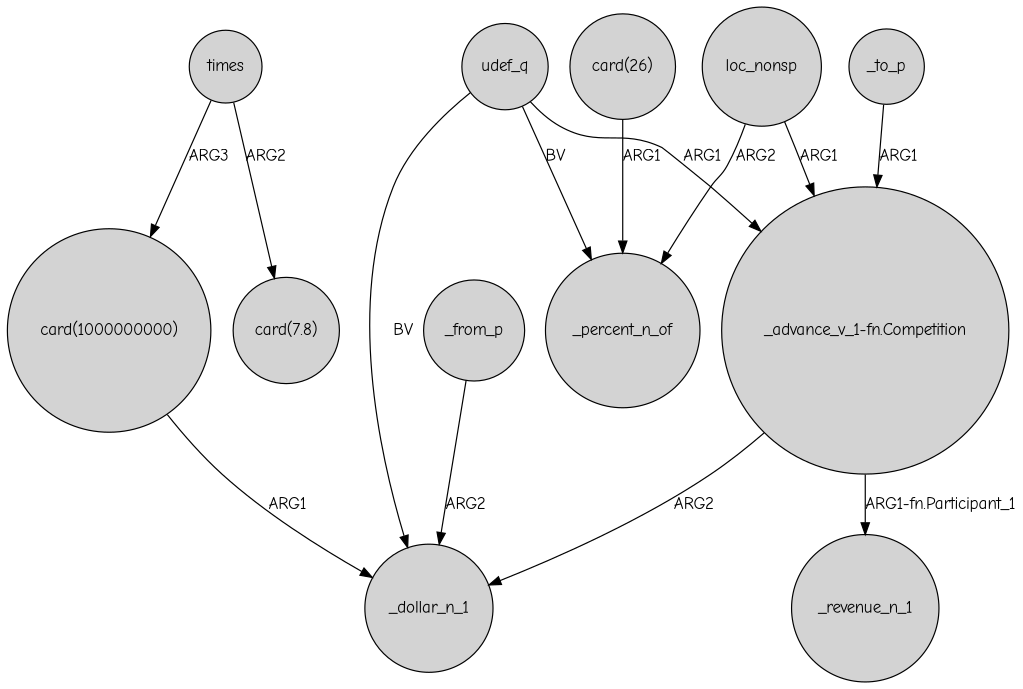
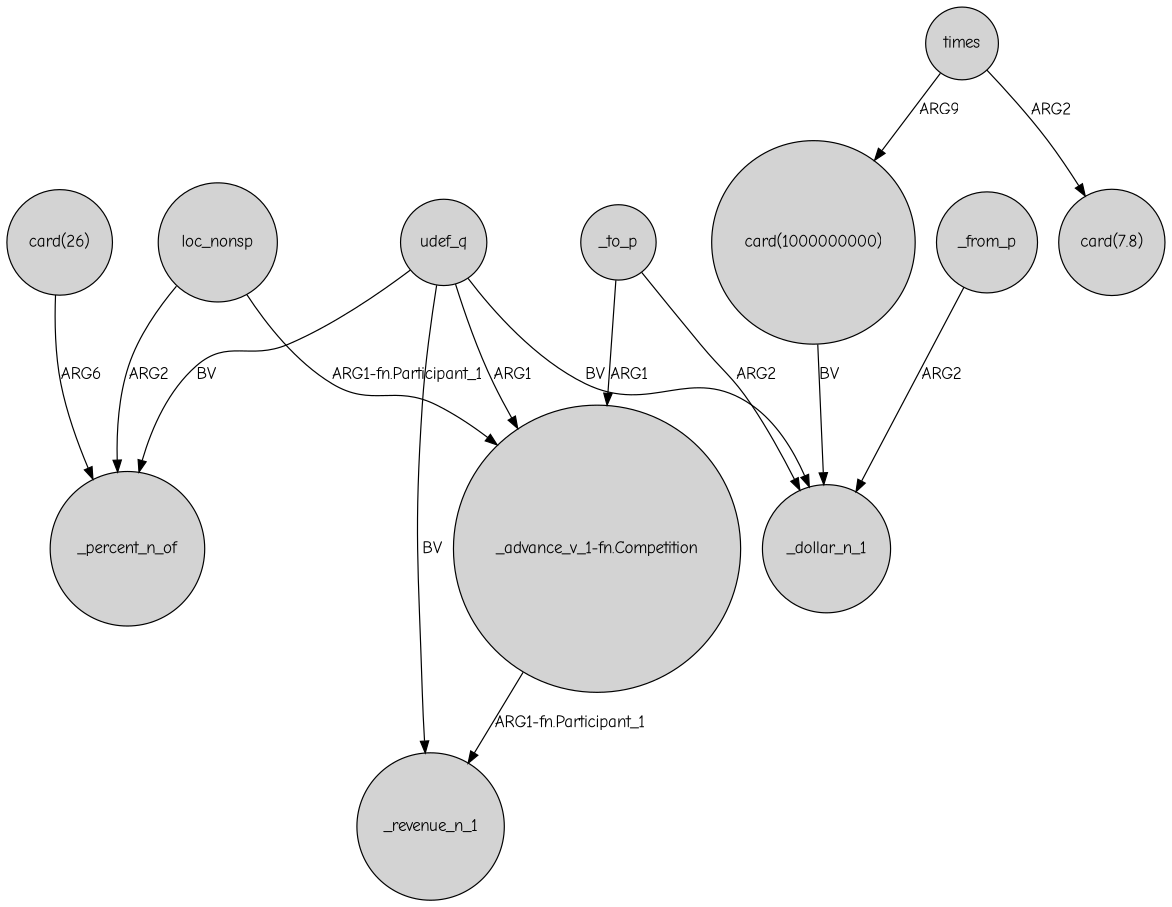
(209, 156) -> (939, 110)
(642, 156) -> (81, 375)
(819, 156) -> (407, 375)
(287, 505) -> (829, 375)
none -> (418, 513)
(638, 517) -> (725, 371)
